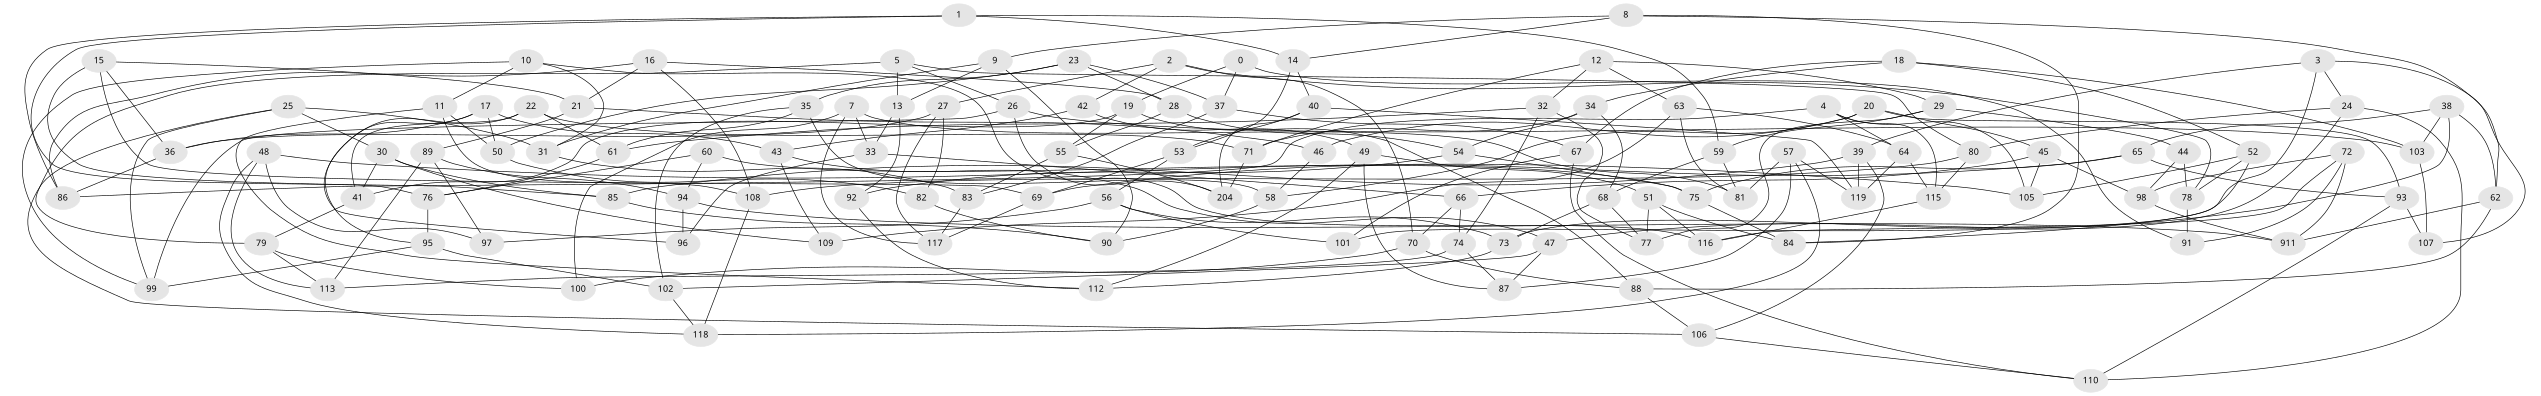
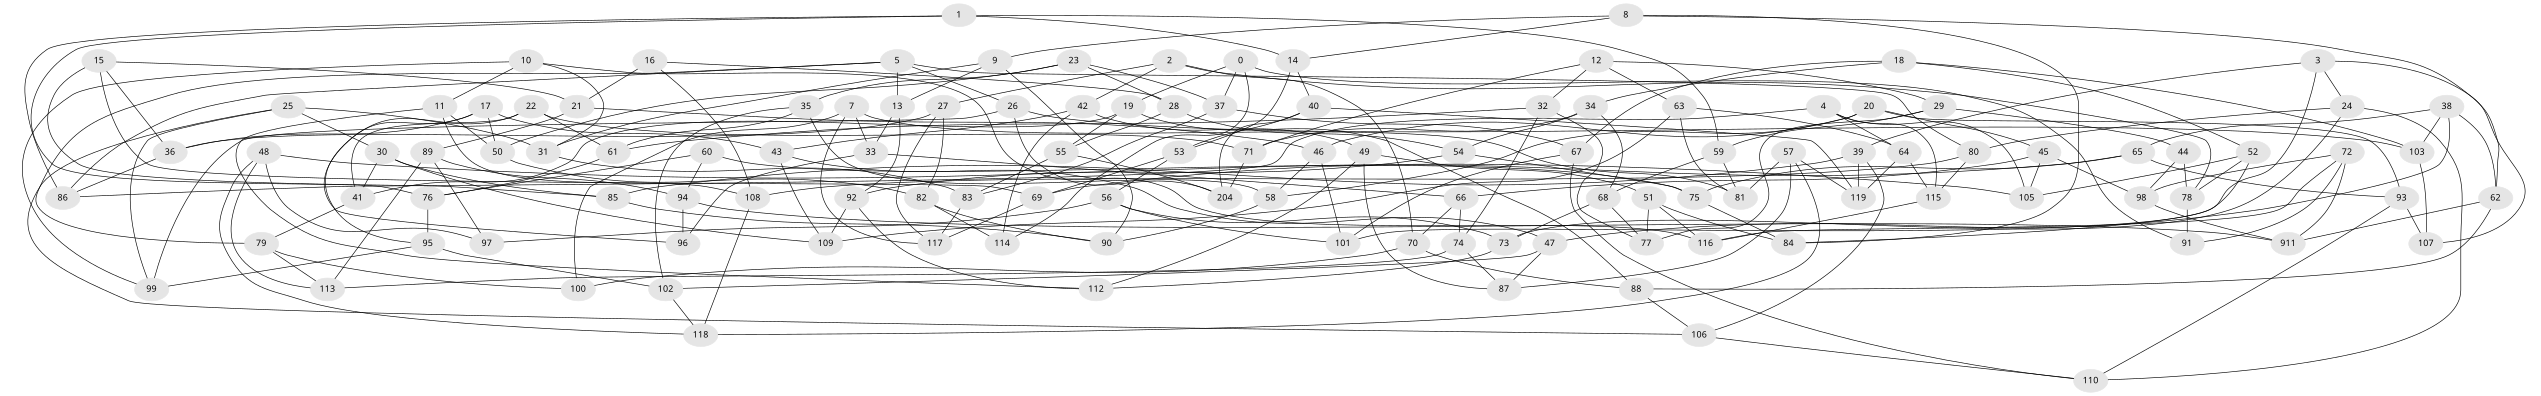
(295, 73) -> (442, 85)
none -> (1331, 198)
none -> (839, 221)
none -> (1002, 244)
